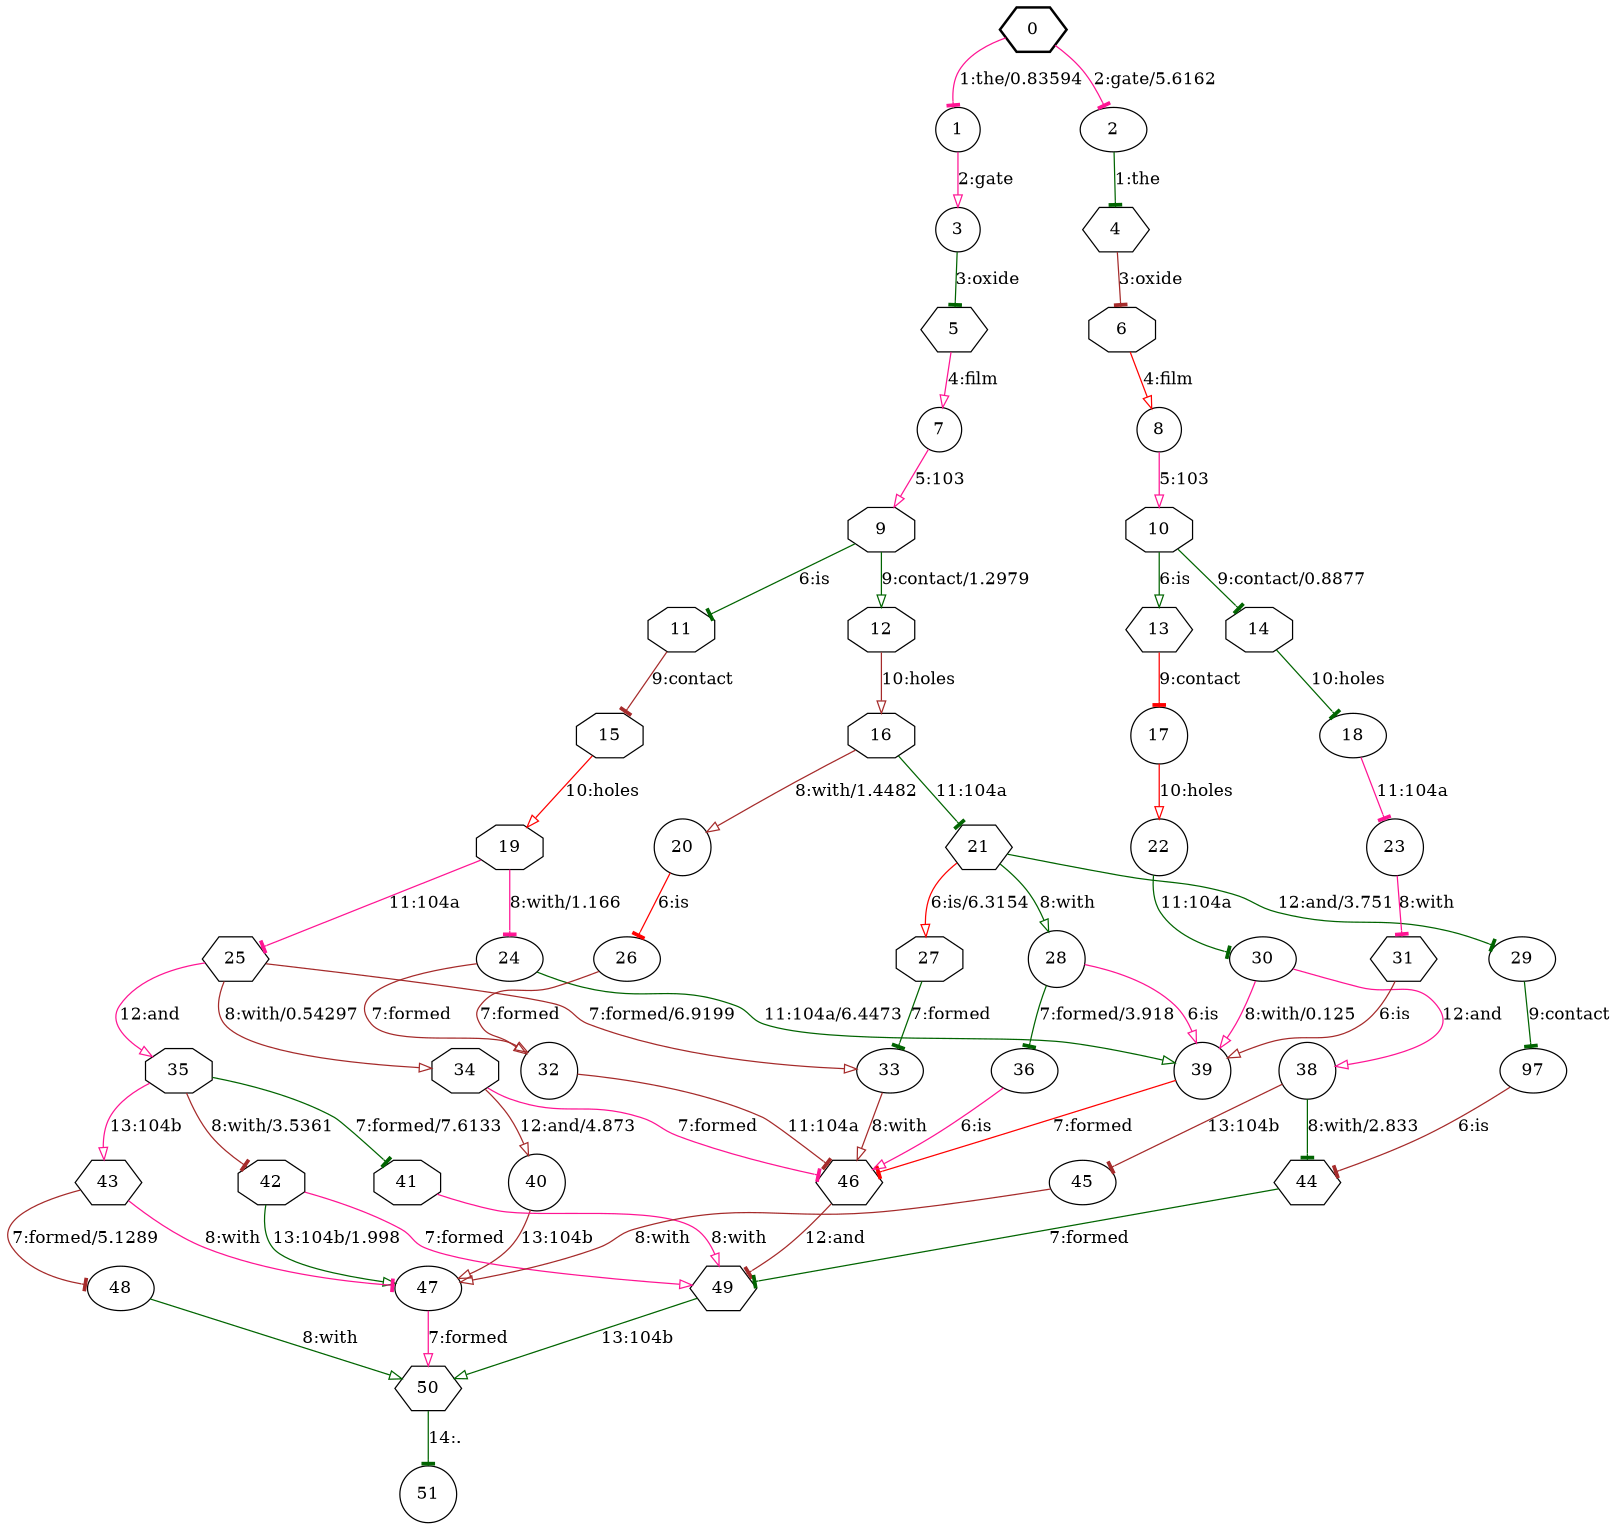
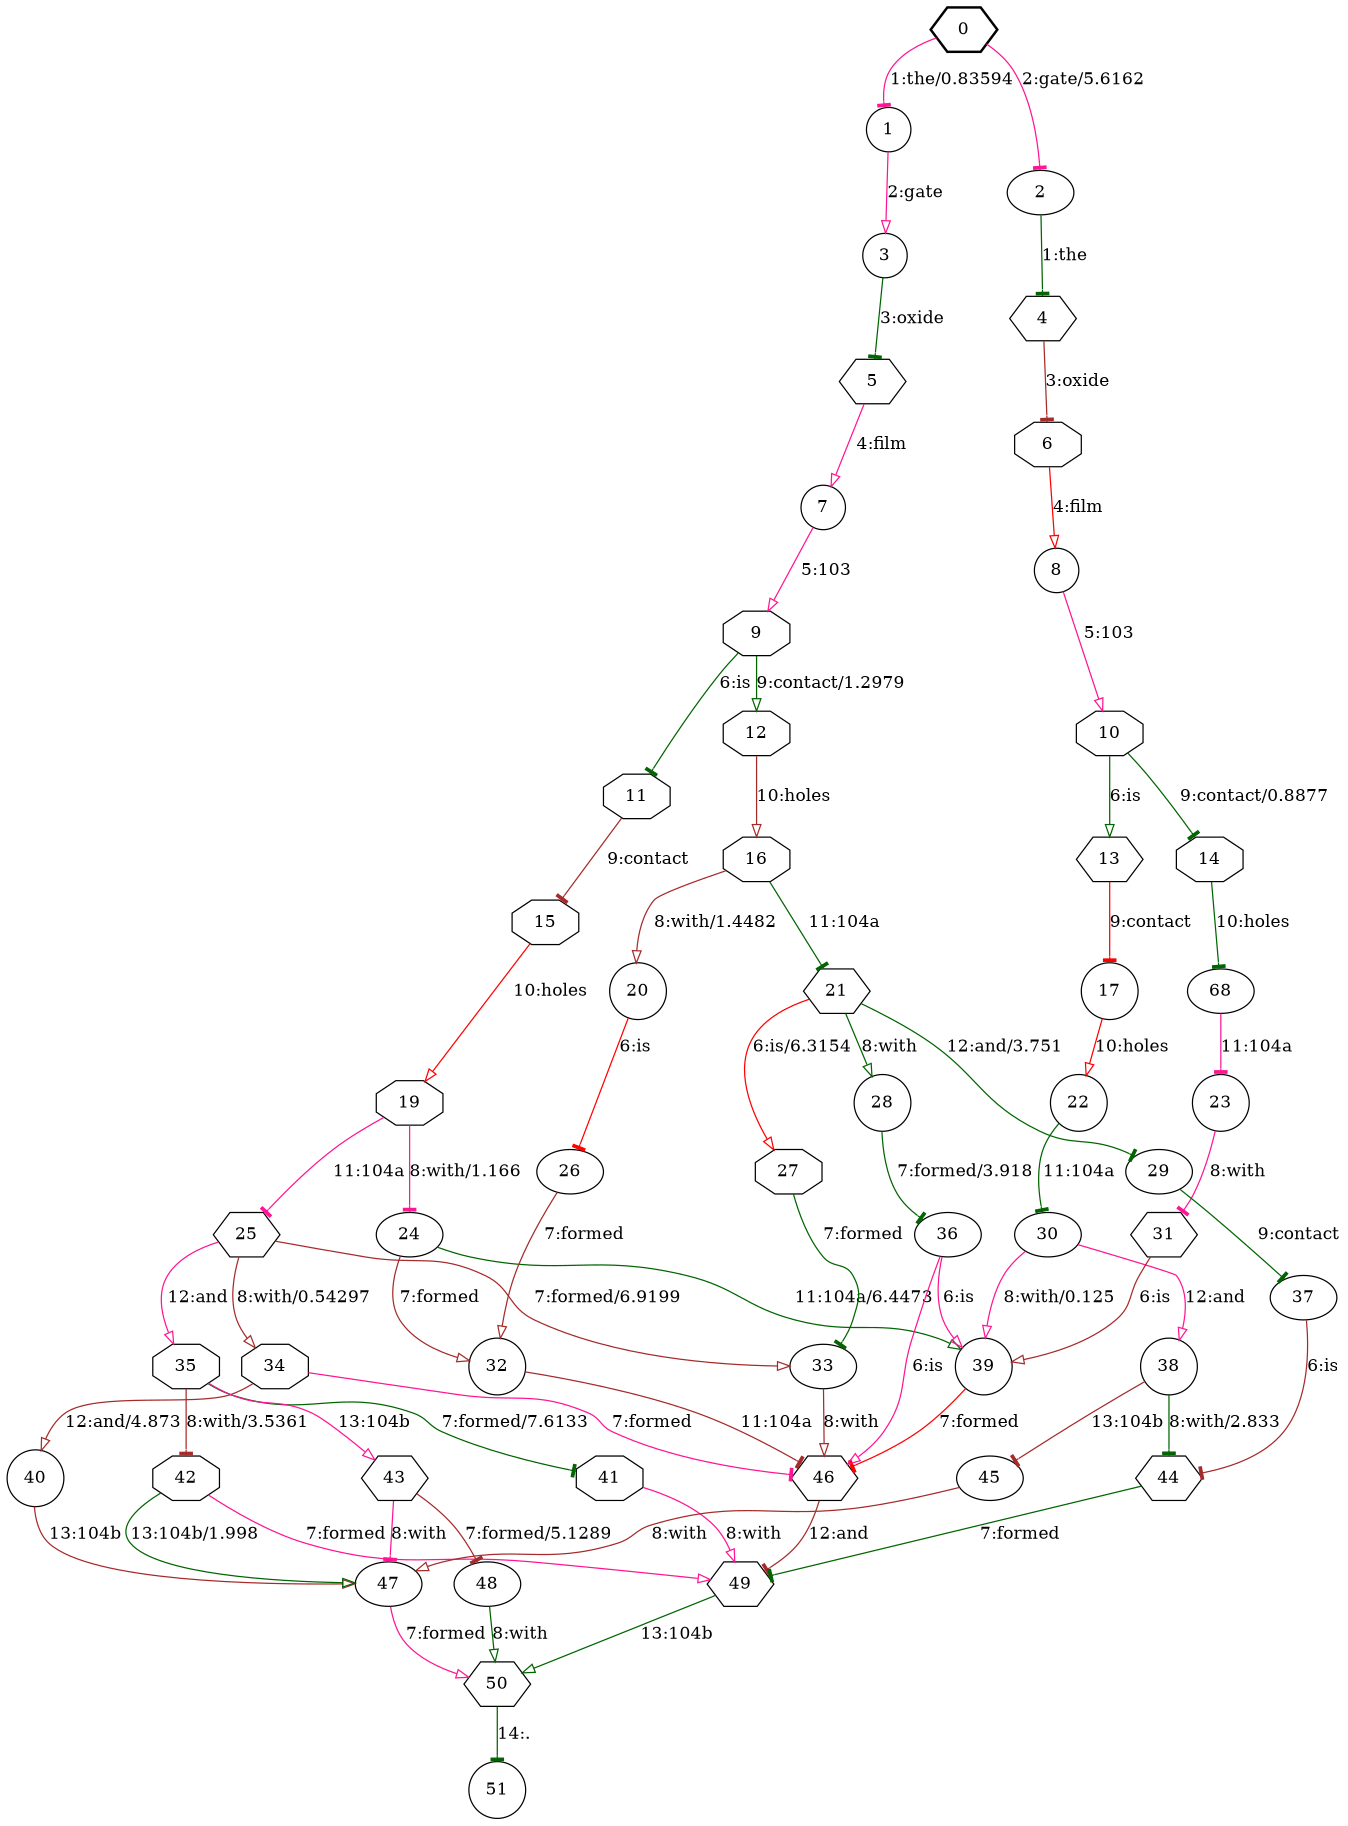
(1353, 736) -> (1221, 991)
(1147, 986) -> (939, 1299)
(1533, 1071) -> (1303, 1298)
